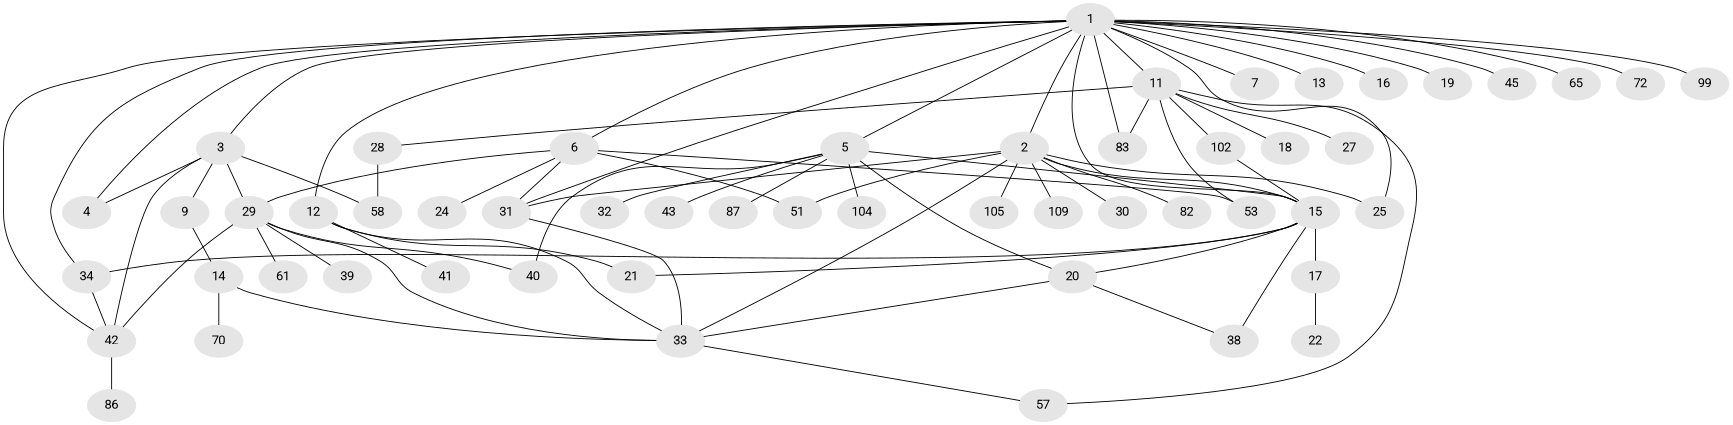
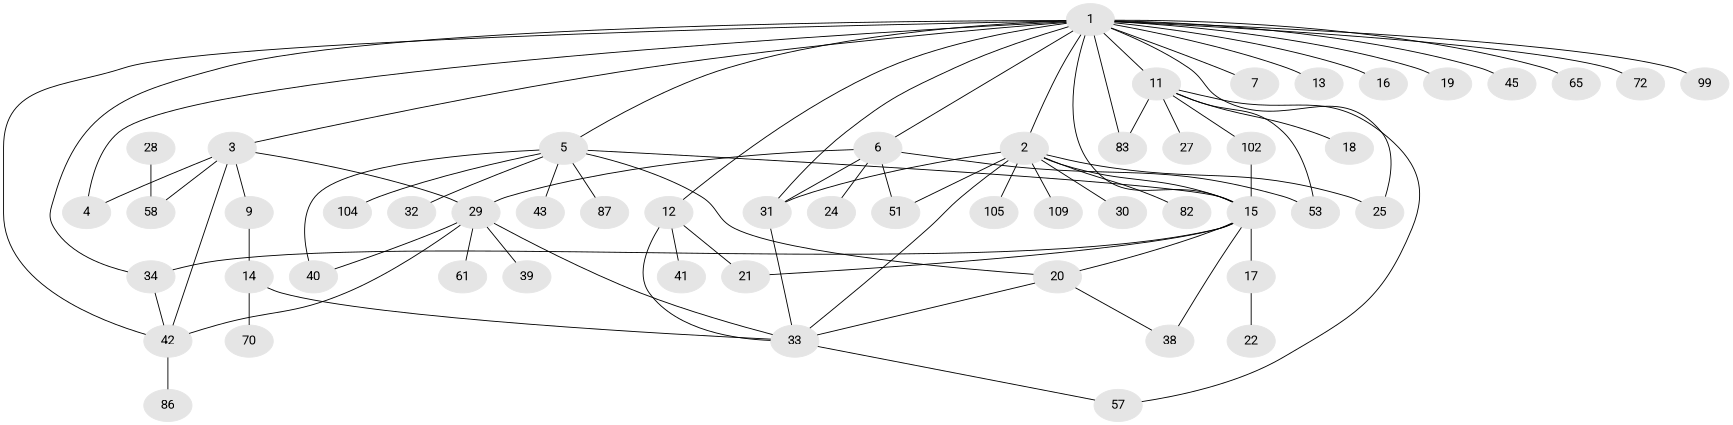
(767, 114) -> none
